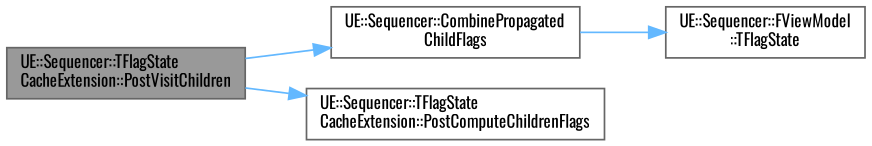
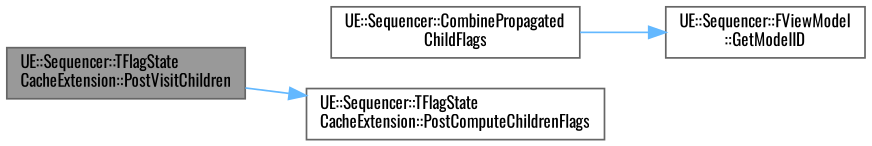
(765, 32) -> (765, 32)
(279, 54) -> none
